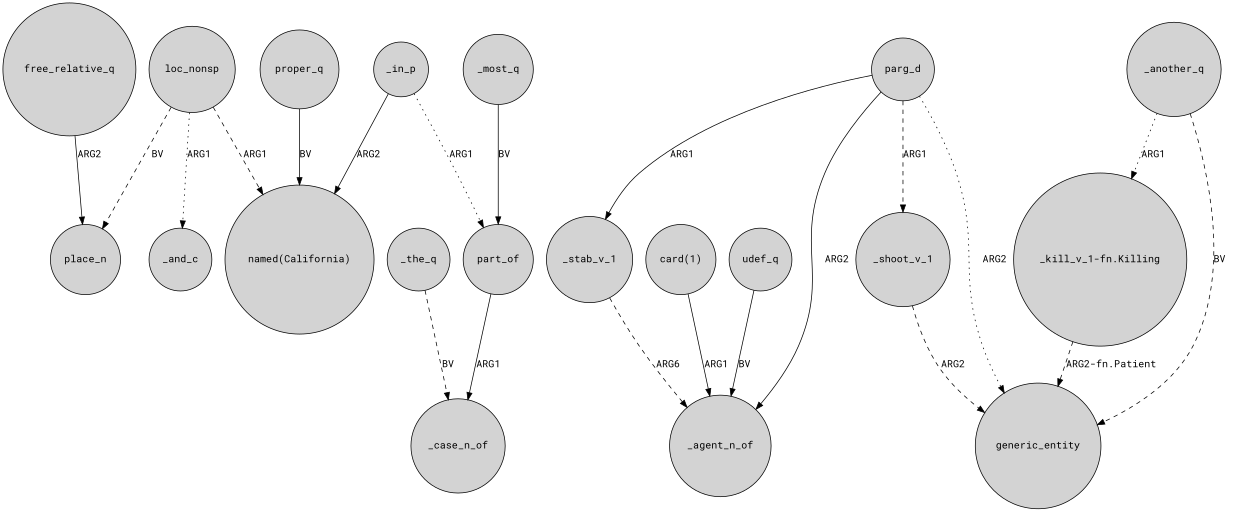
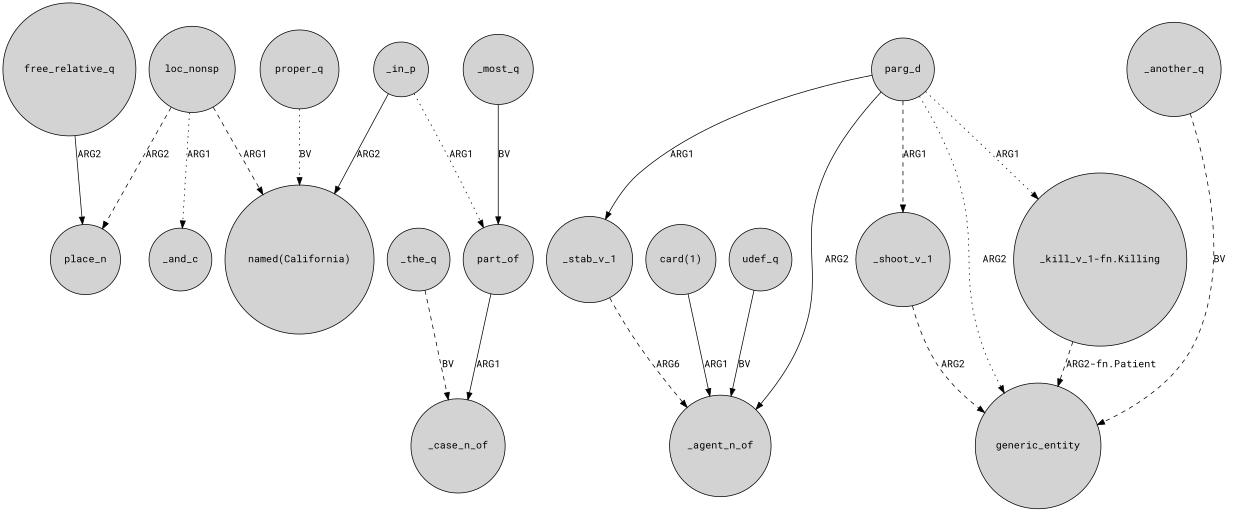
(300, 143) -> (300, 143)
(1146, 143) -> (979, 142)
(158, 155) -> (158, 155)
